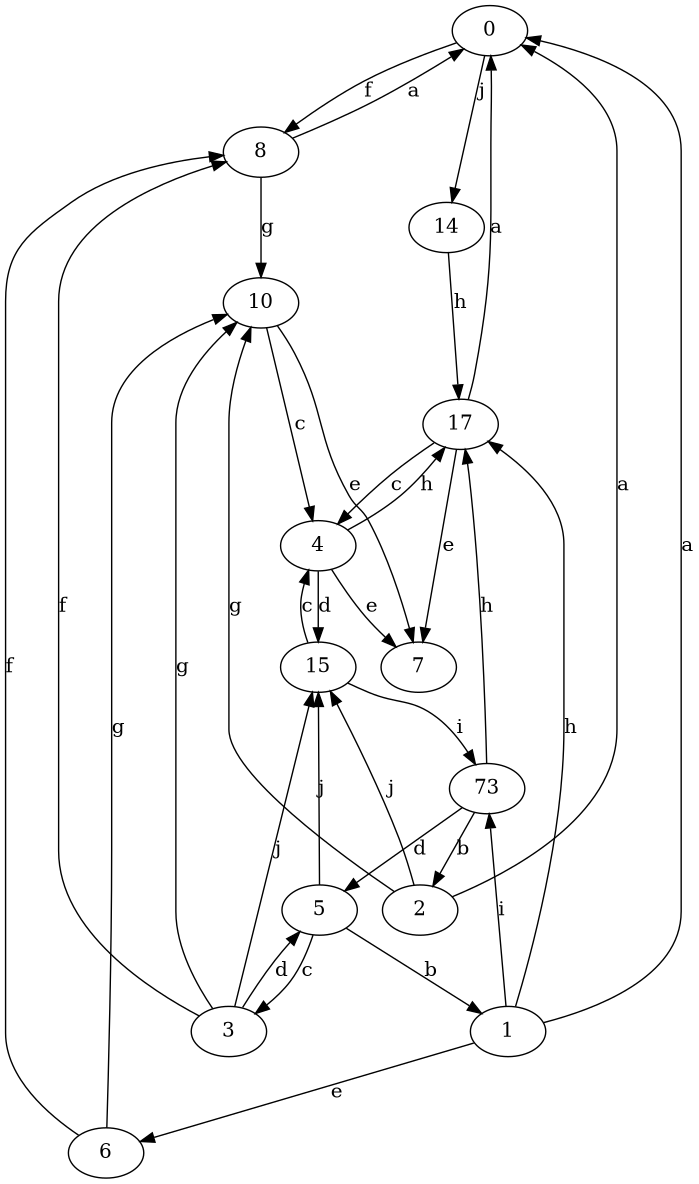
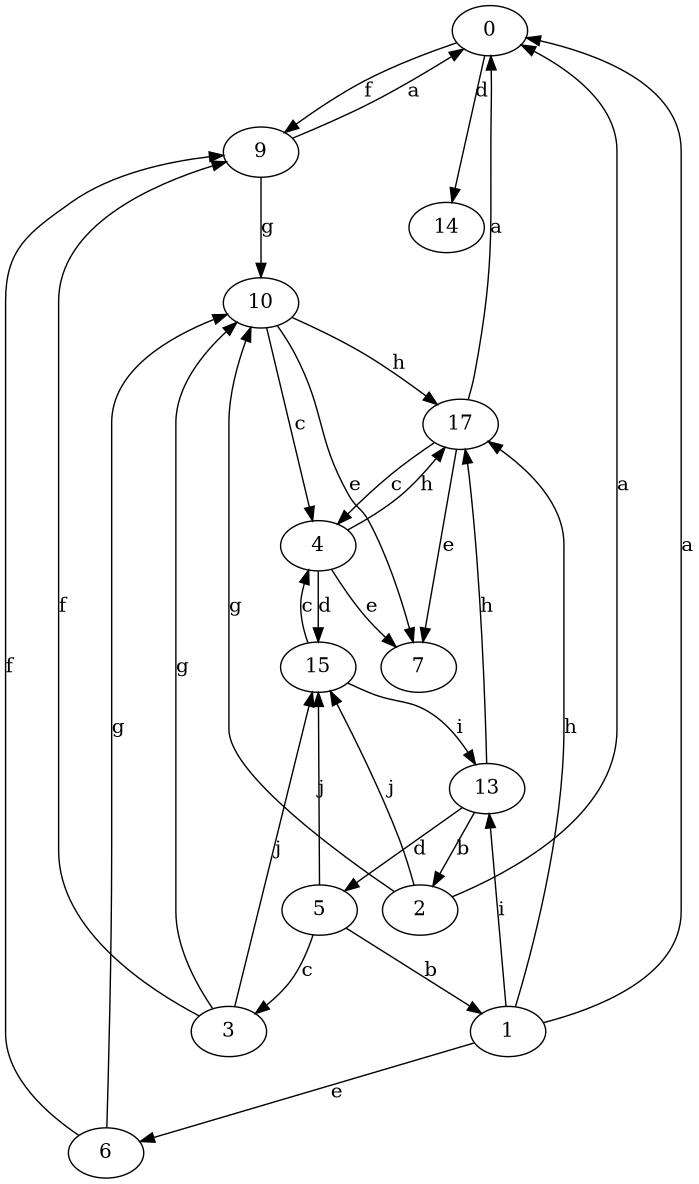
(482, 91) -> (482, 91)
(261, 152) -> (261, 152)
(453, 319) -> (362, 352)
(487, 789) -> (487, 789)
(265, 974) -> none
